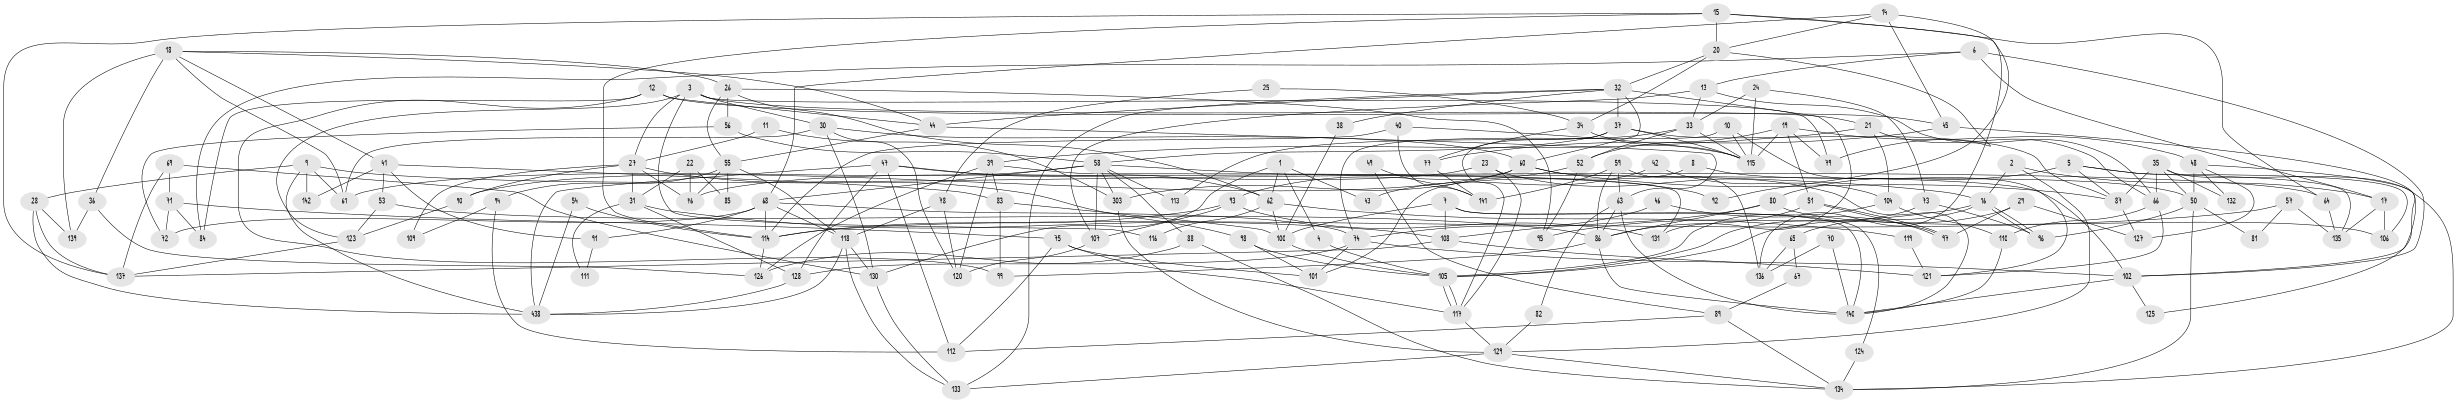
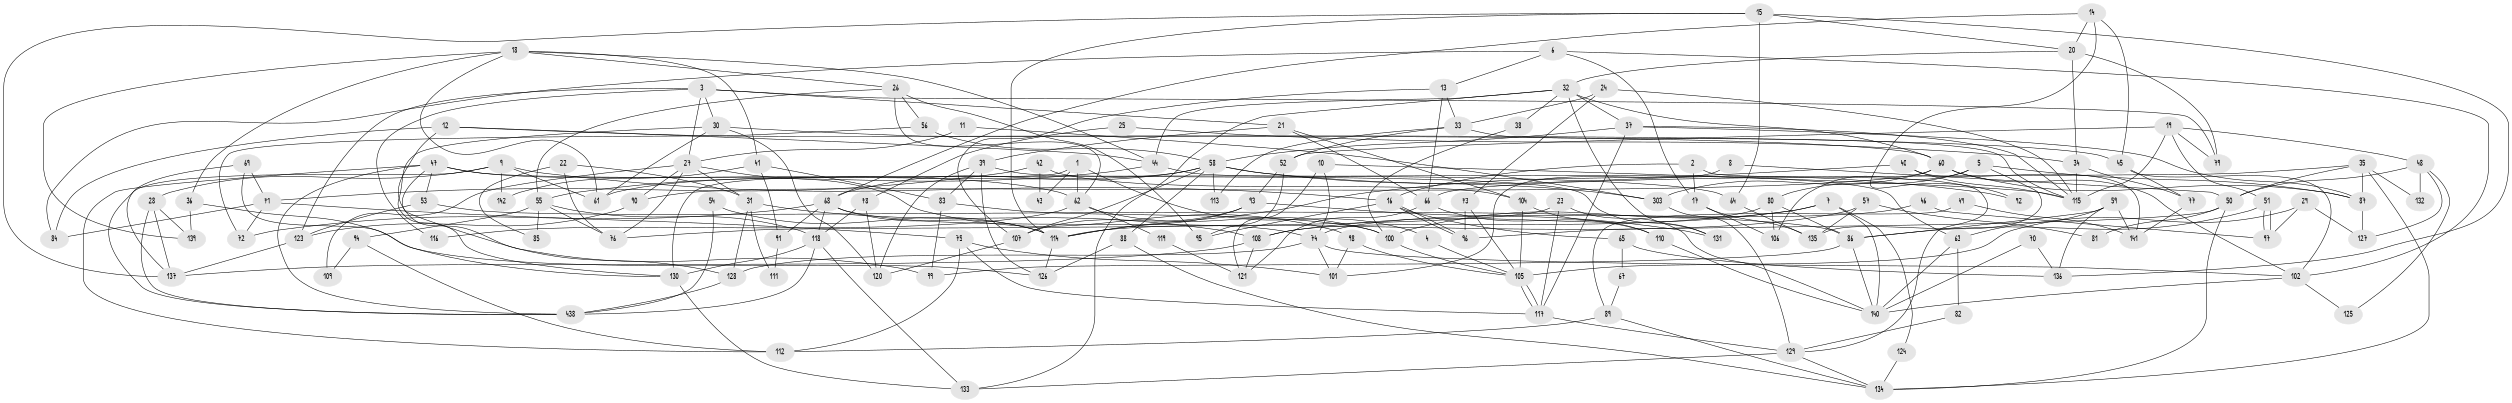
(383, 184) -> (429, 183)
none -> (580, 189)
(1609, 220) -> none
